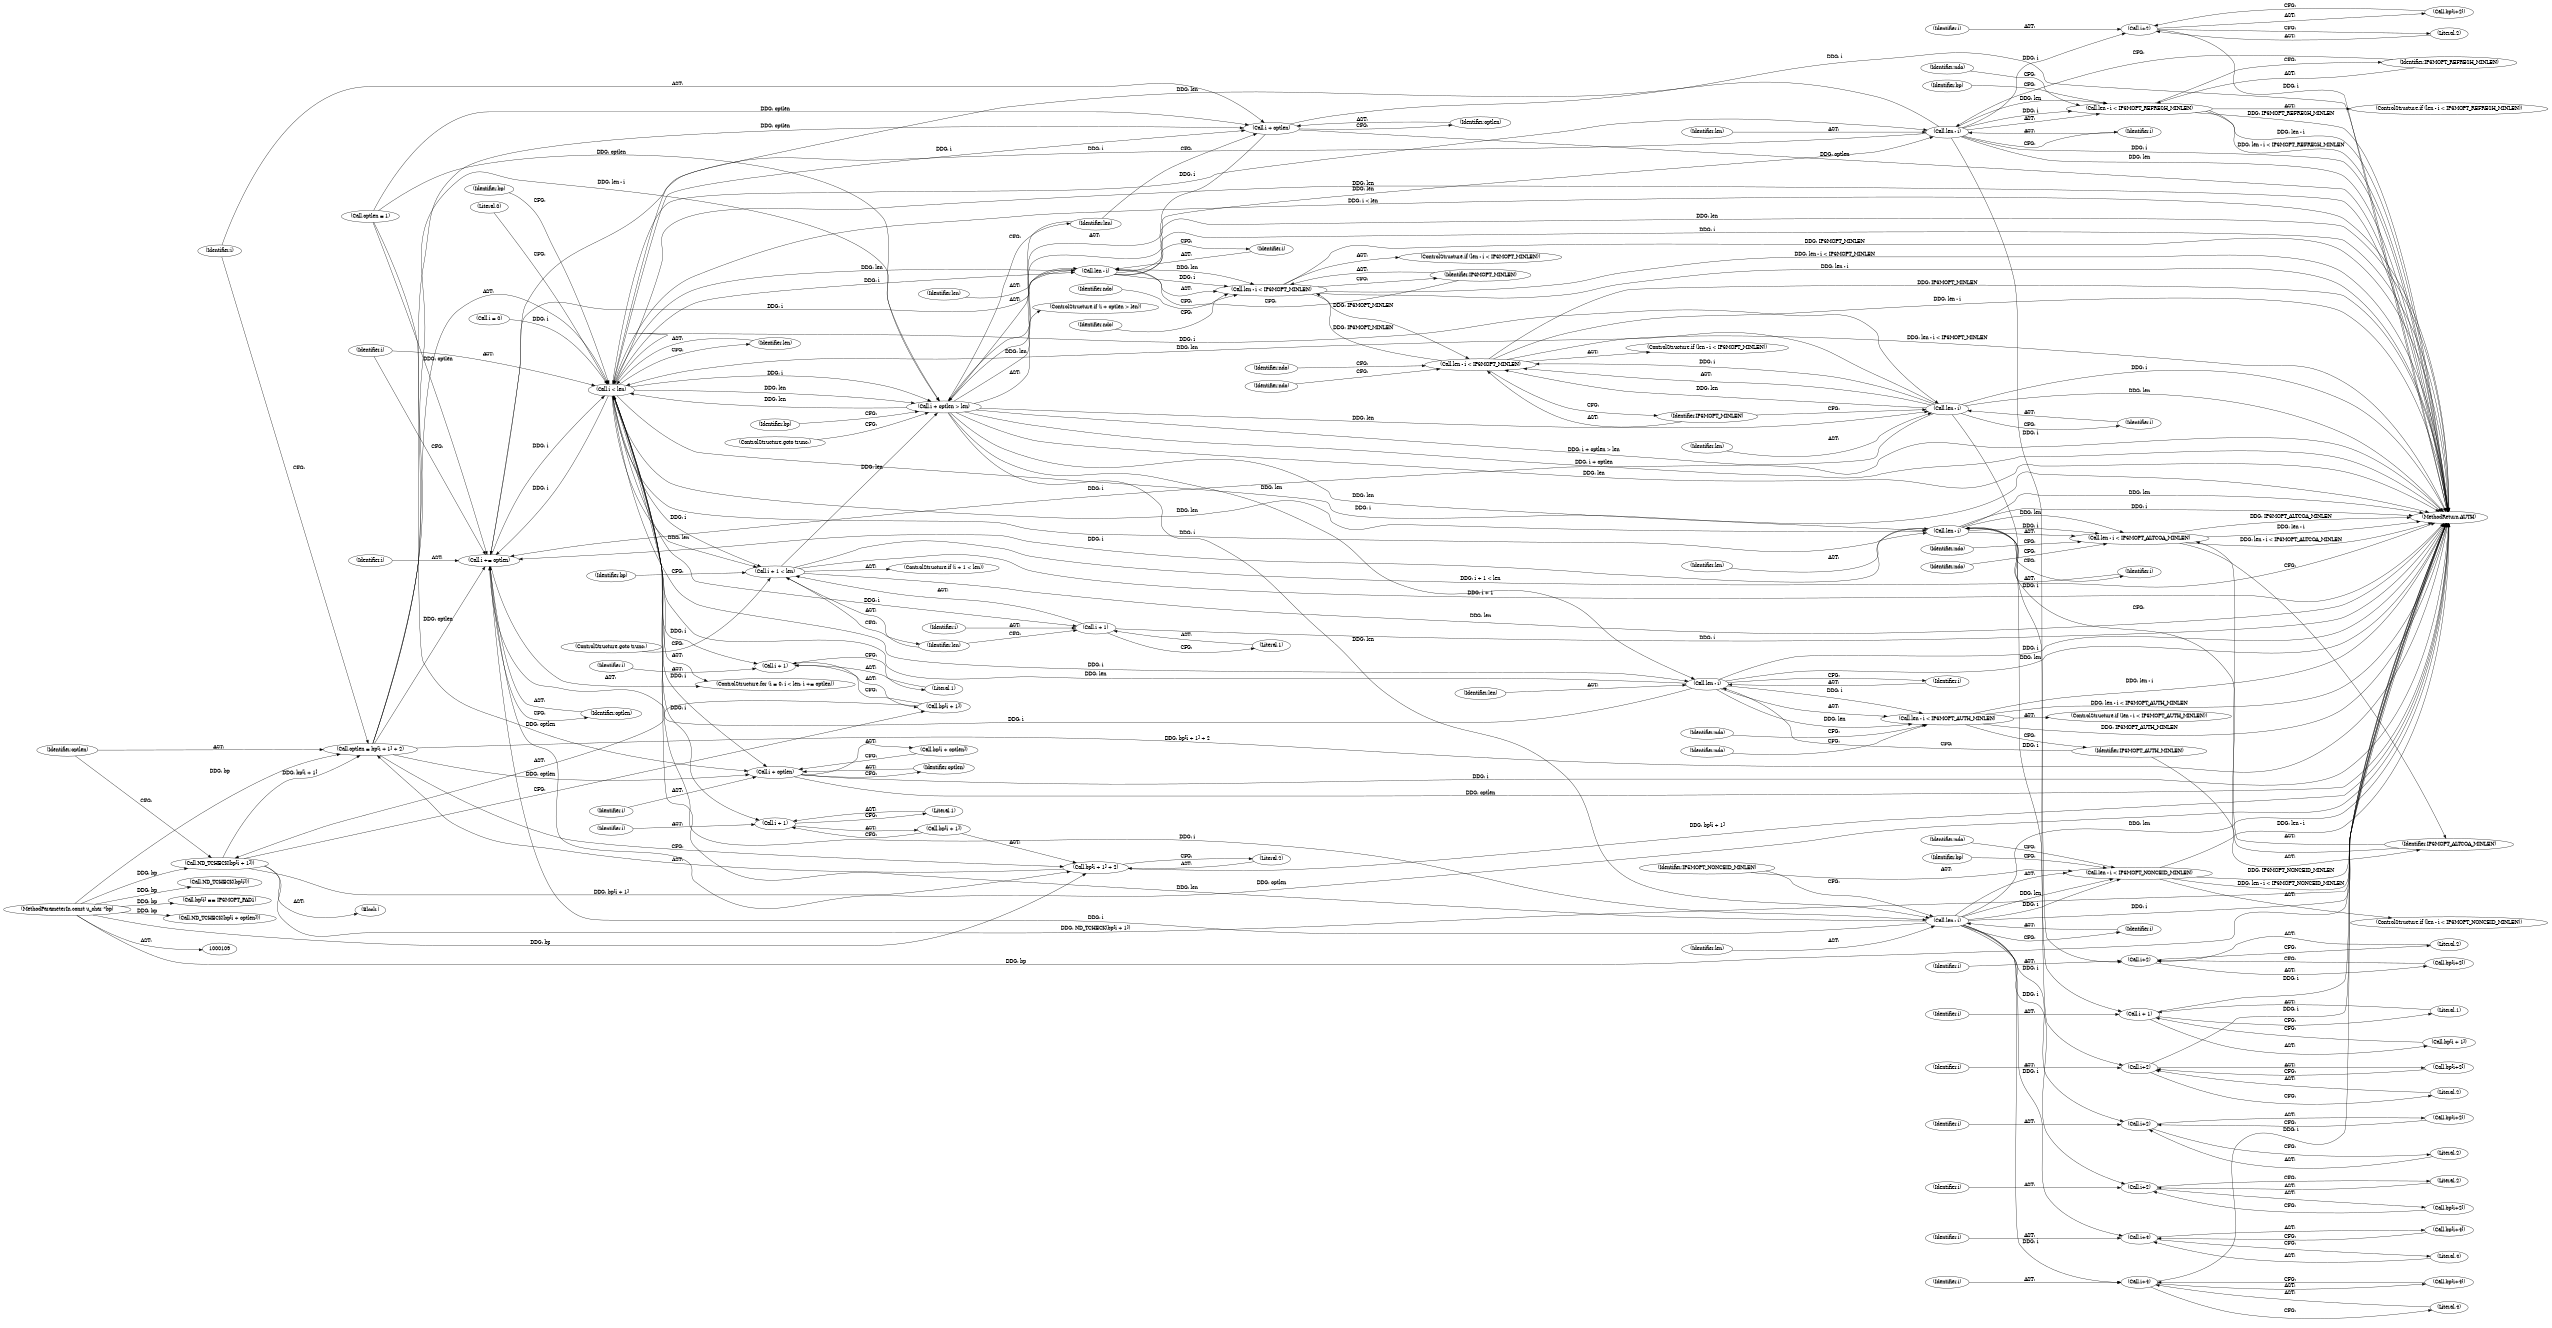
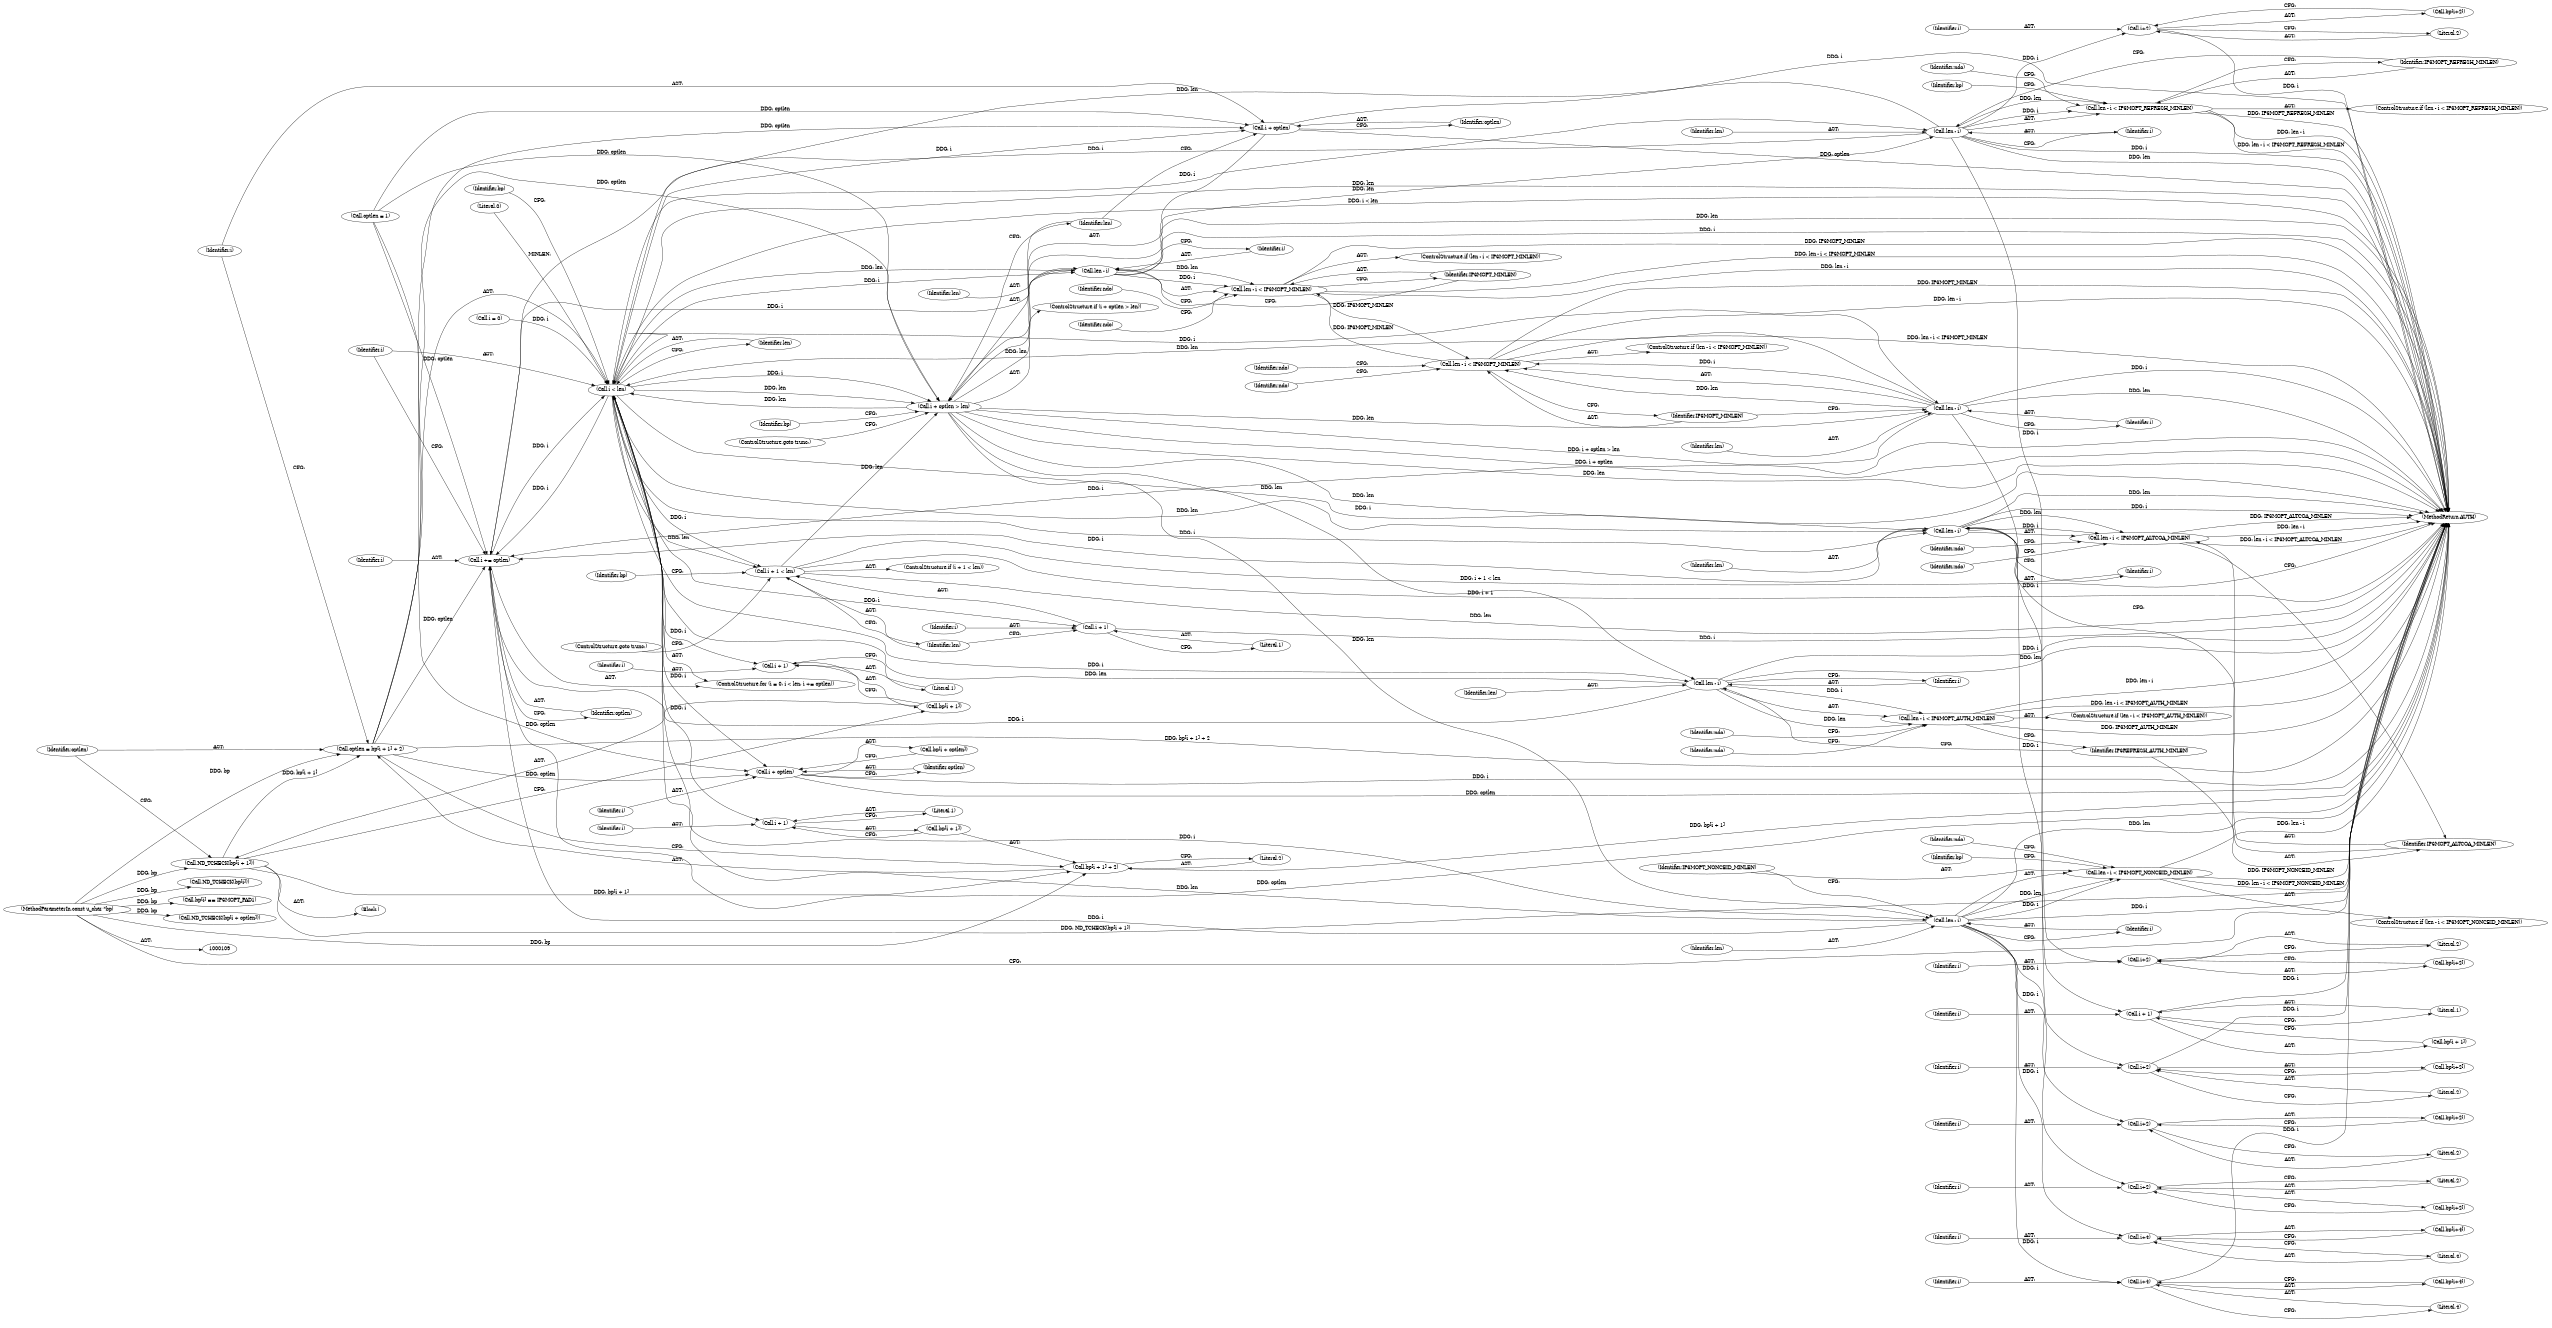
(611, 182) -> (611, 182)
(540, 254) -> (540, 254)
(2139, 751) -> (2139, 751)
(1707, 868) -> (1707, 868)
(1016, 962) -> (1016, 962)
